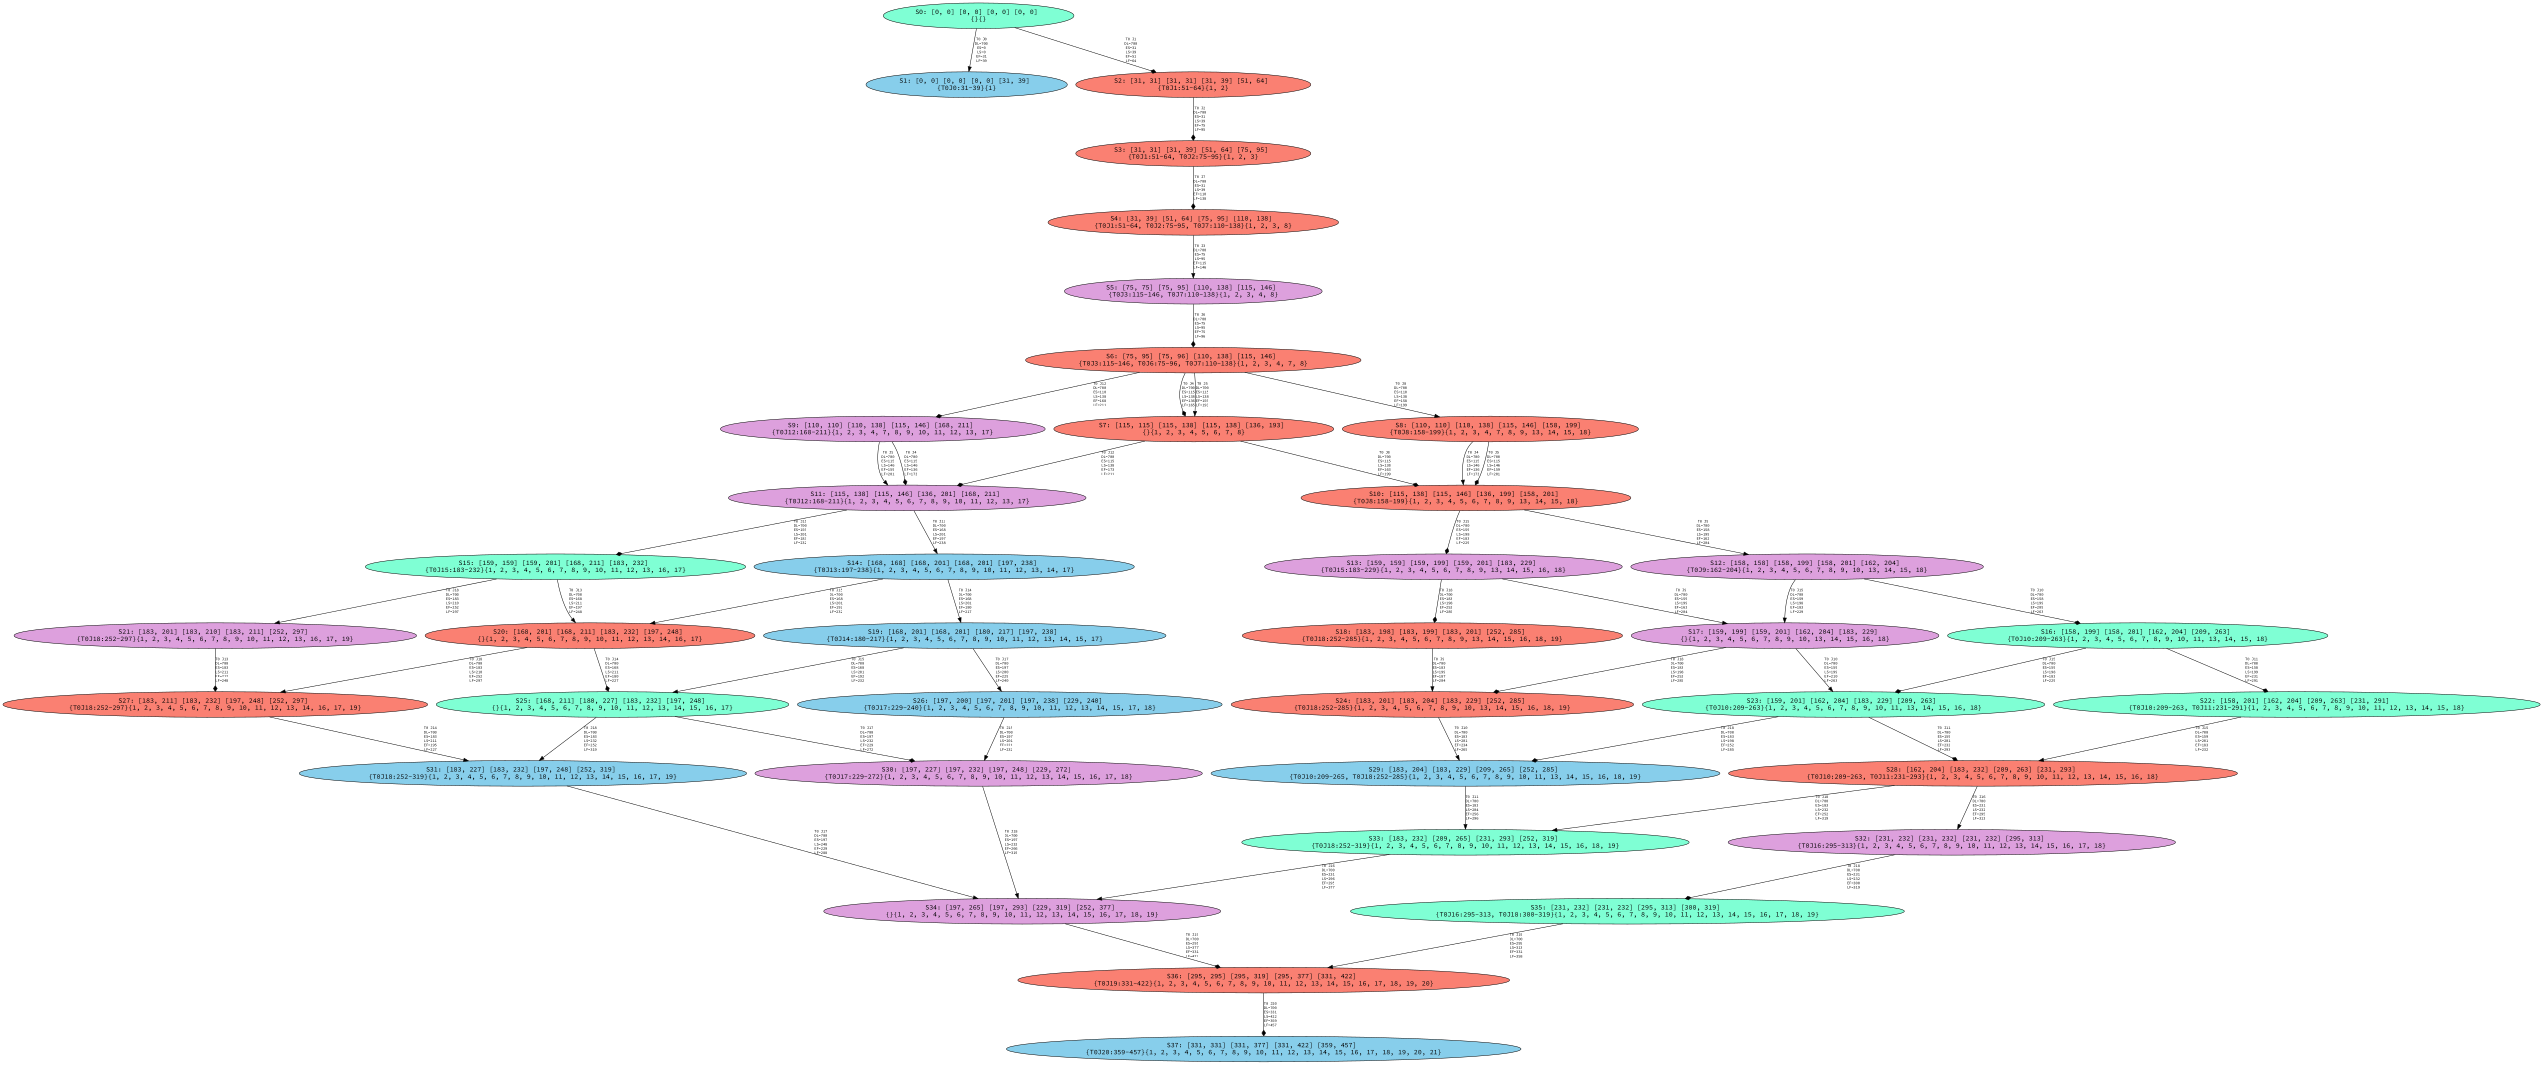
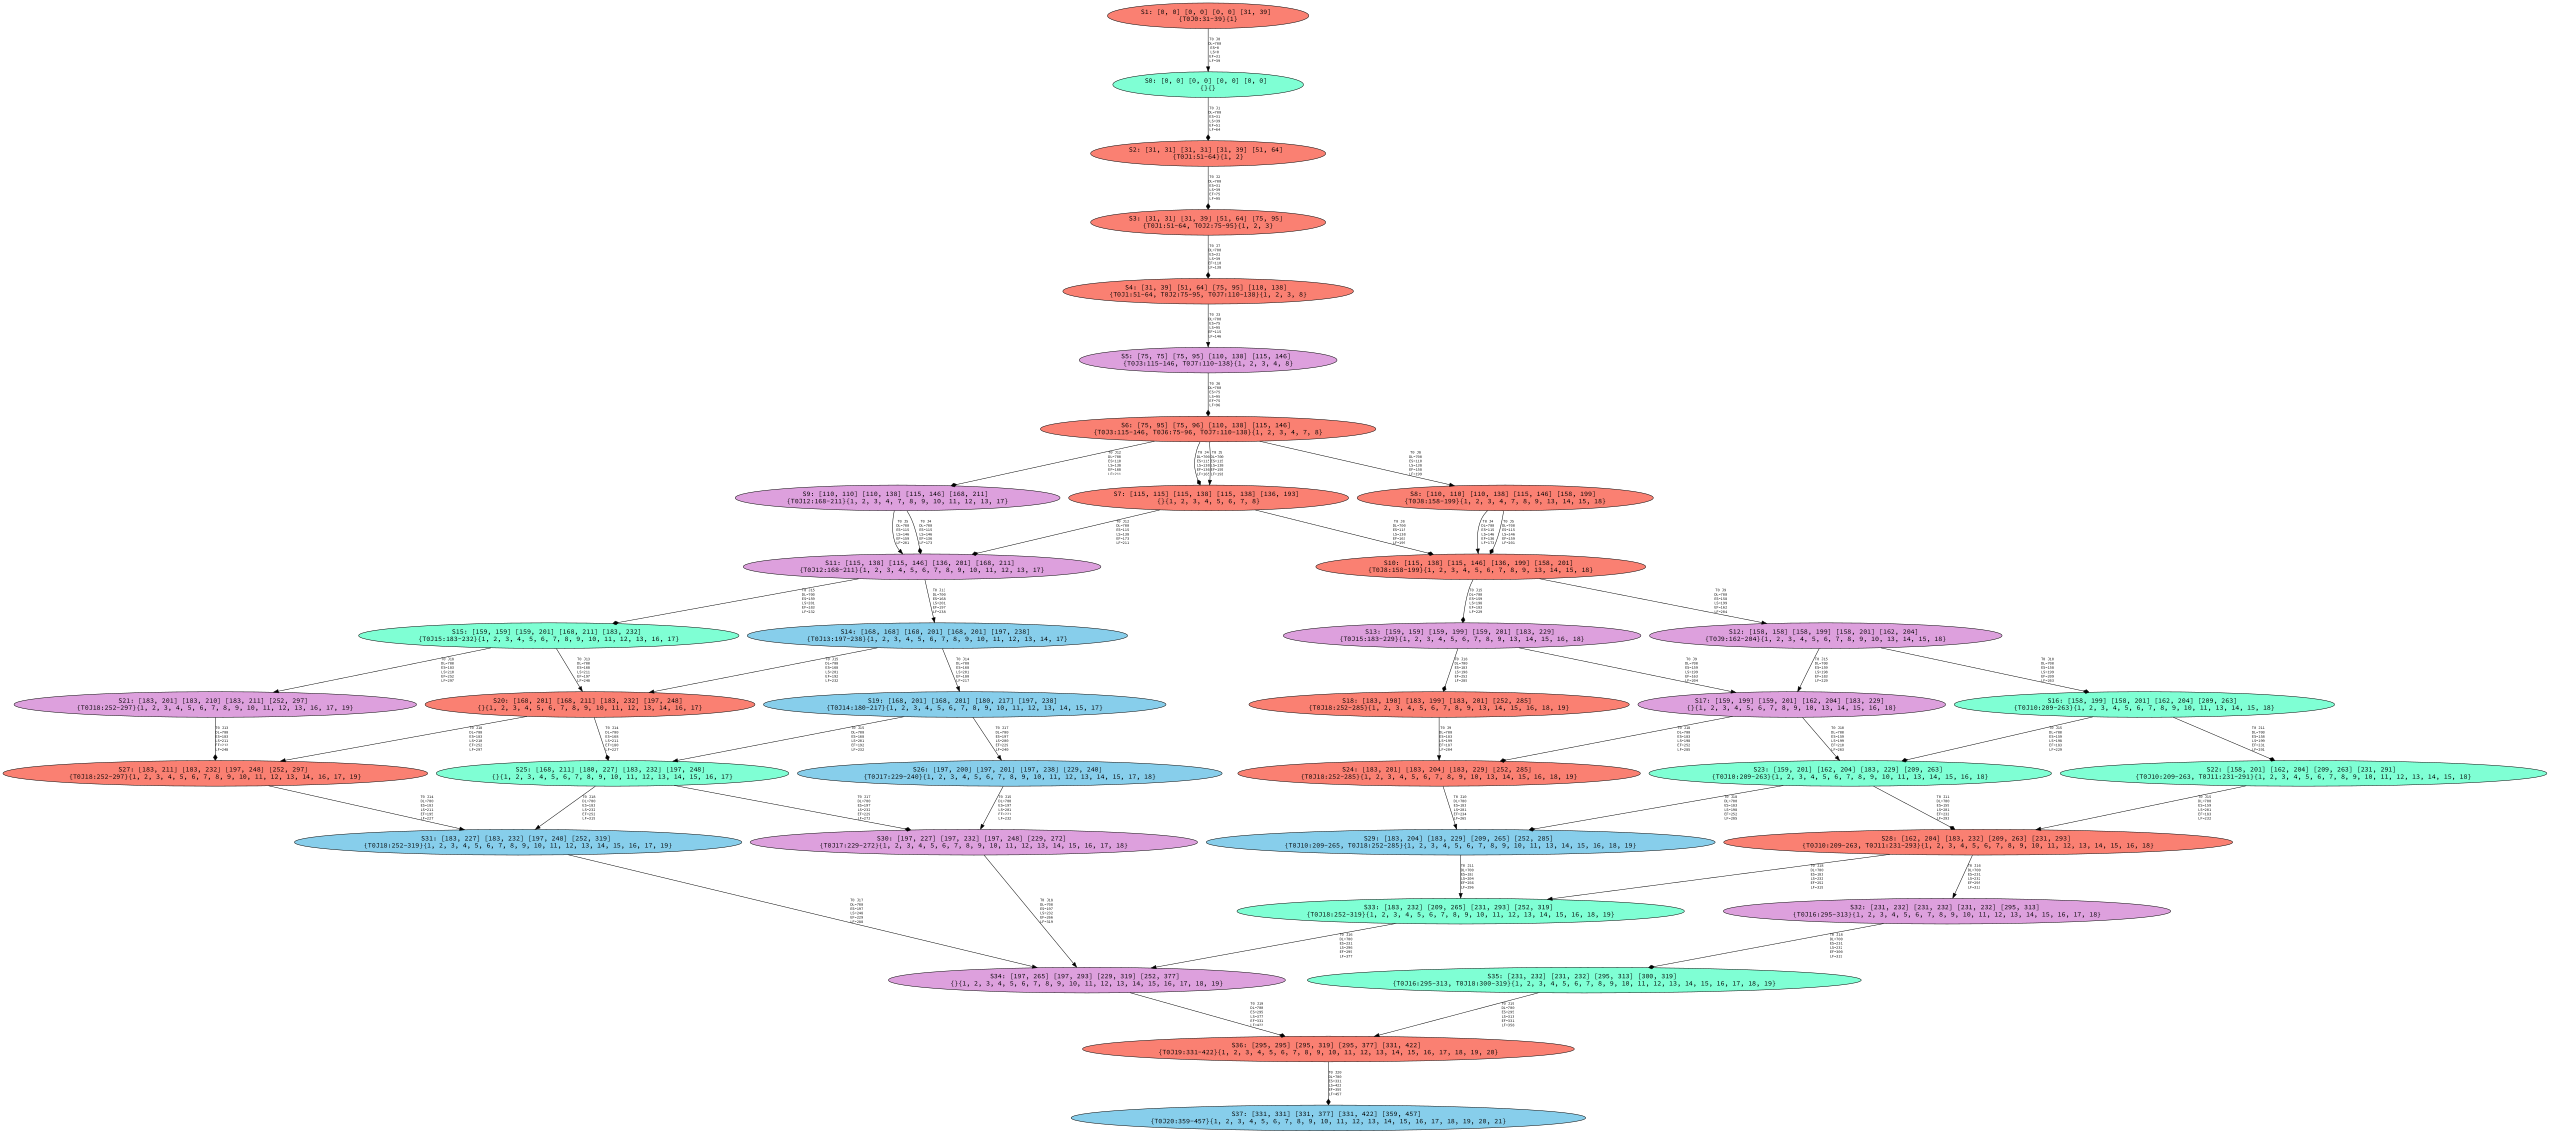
(973, 48) -> (1208, 48)
(967, 85) -> (1208, 16)
